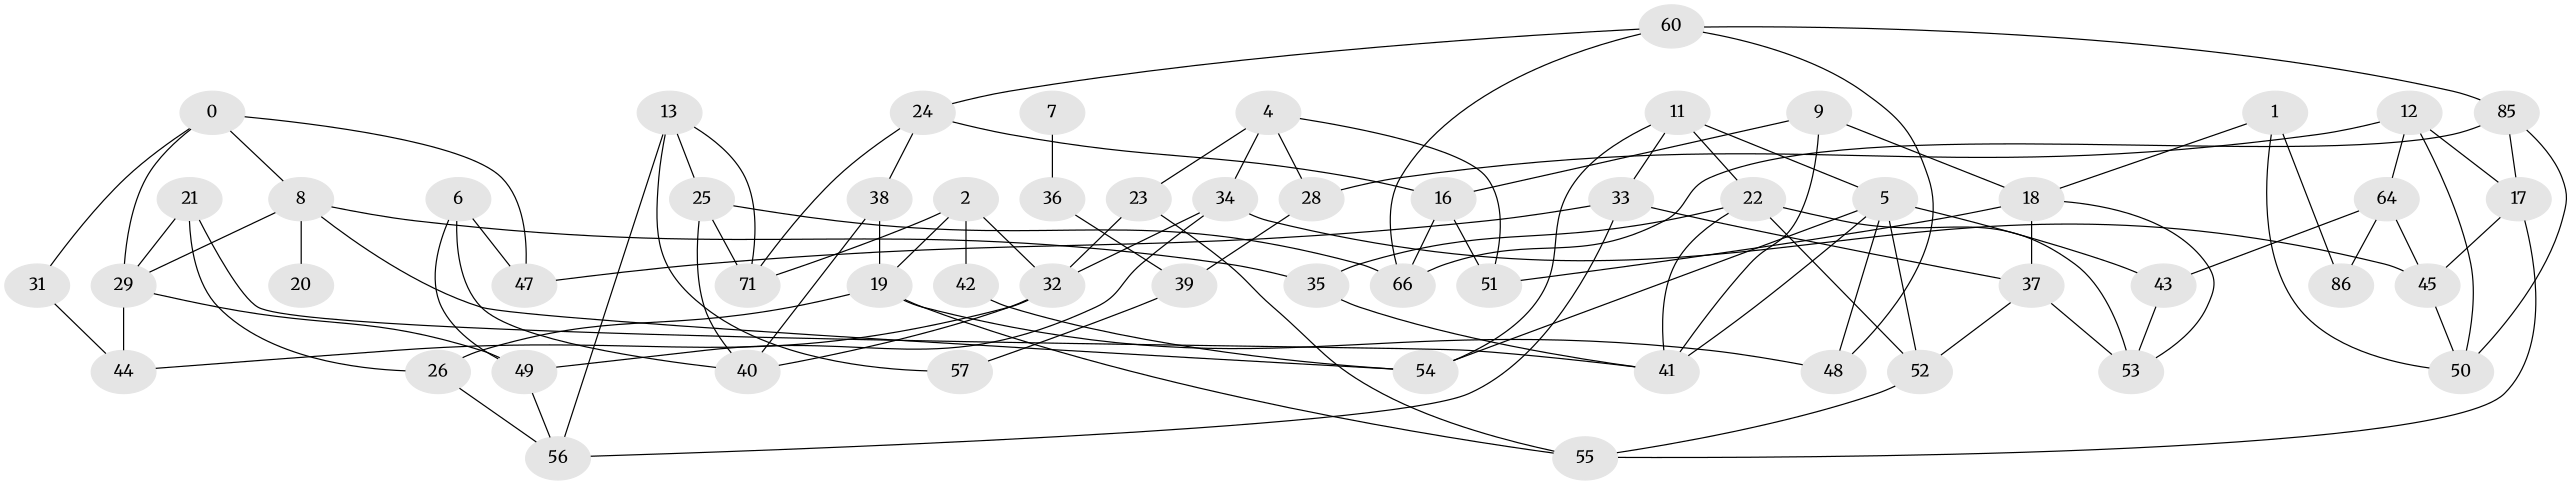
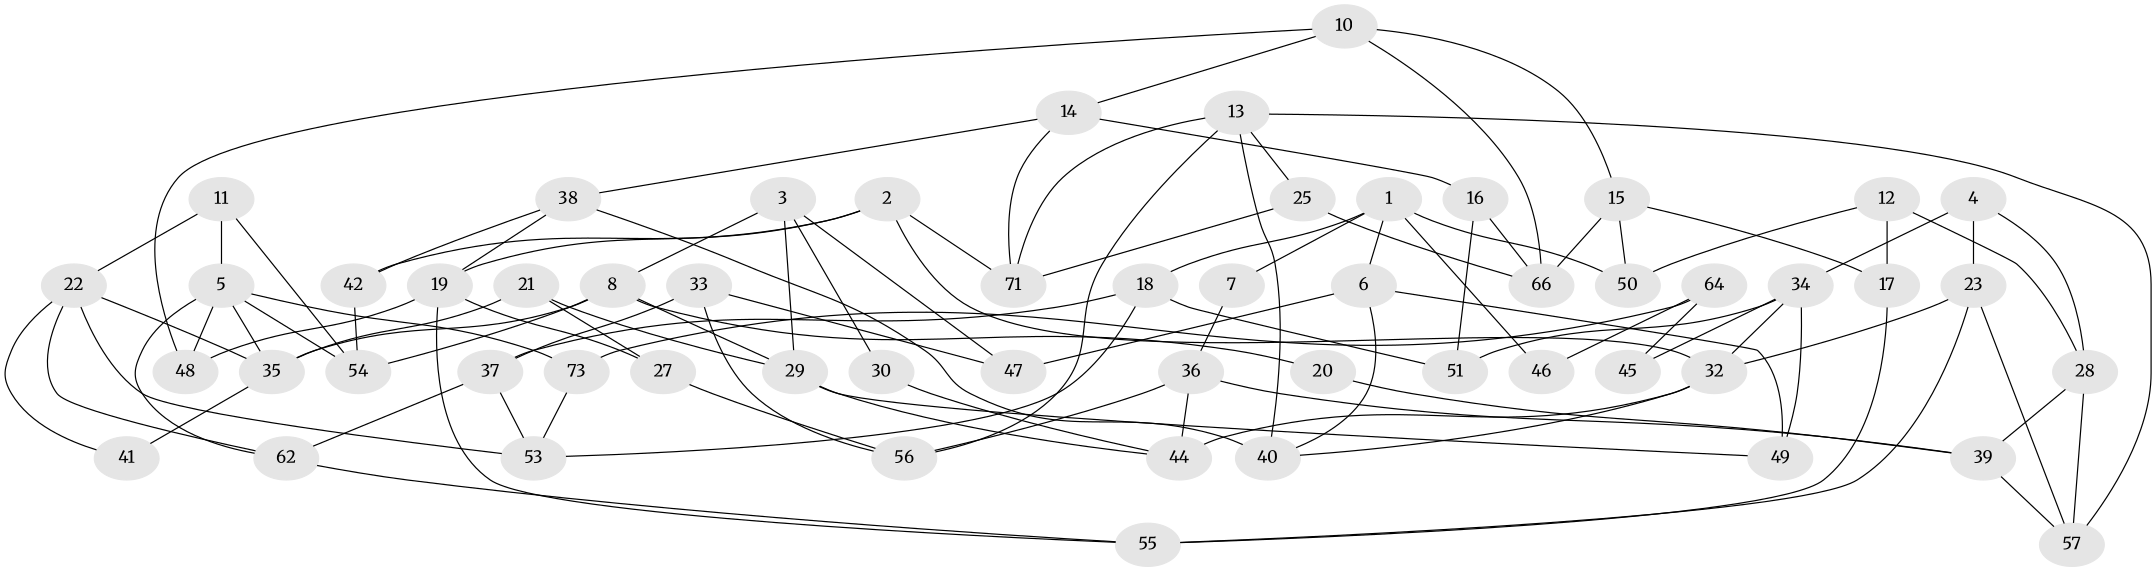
(1672, 26) -> (1345, 26)
(212, 113) -> (783, 199)
(923, 113) -> (1069, 113)
(1819, 113) -> none
(2507, 113) -> (1617, 199)
(1440, 151) -> (1598, 331)
(2398, 156) -> none
(1644, 164) -> none
none -> (459, 239)
none -> (1310, 242)
none -> (1376, 242)
(2473, 242) -> none
(37, 286) -> (881, 372)
(2164, 286) -> (577, 372)
(2341, 286) -> (1542, 372)
(1779, 288) -> (247, 329)
(700, 291) -> (1278, 283)
(2444, 329) -> none
(708, 336) -> (446, 319)
(438, 372) -> (663, 372)
(1920, 372) -> (286, 458)
none -> (1516, 409)
(541, 415) -> (1022, 429)
none -> (1185, 415)
none -> (2023, 415)
none -> (2078, 458)
